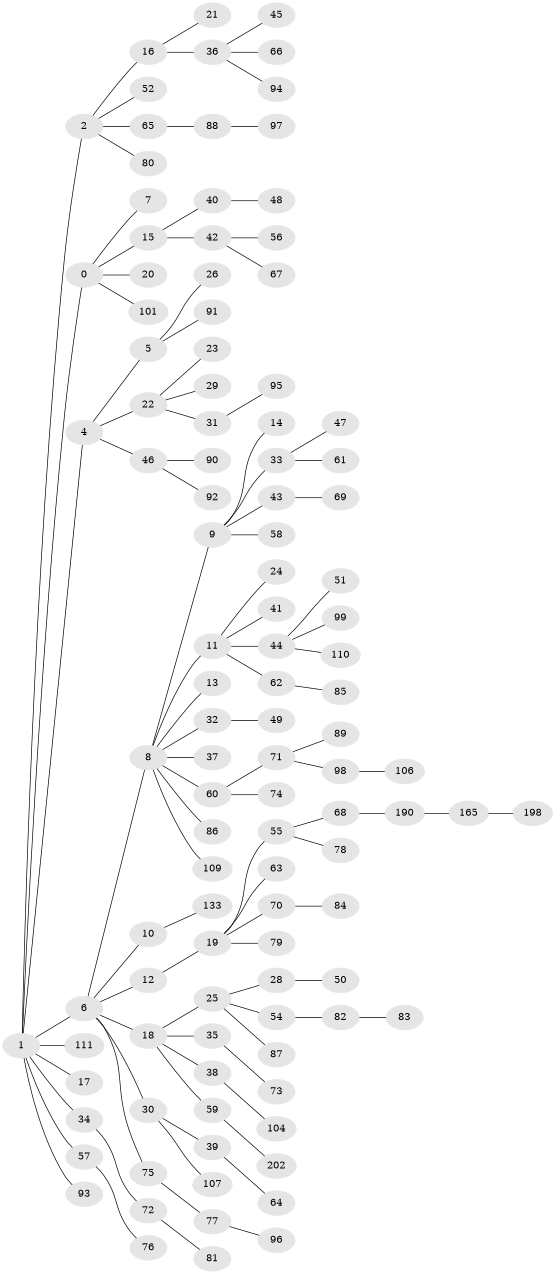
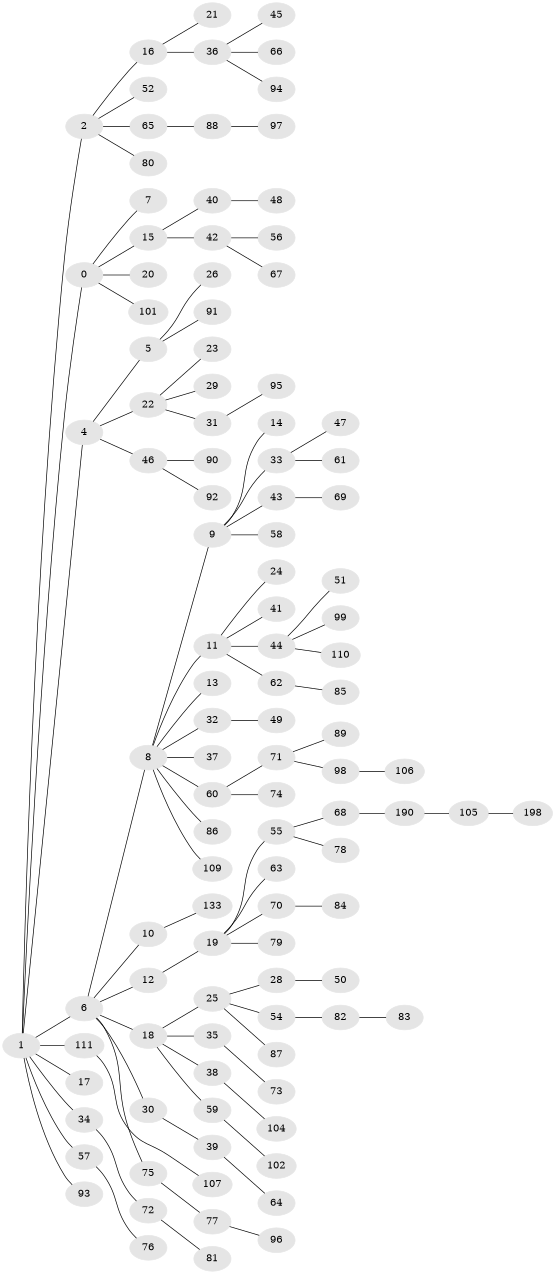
(469, 813) -> (469, 813)
(179, 1148) -> (139, 1139)
(276, 1166) -> (276, 1166)
